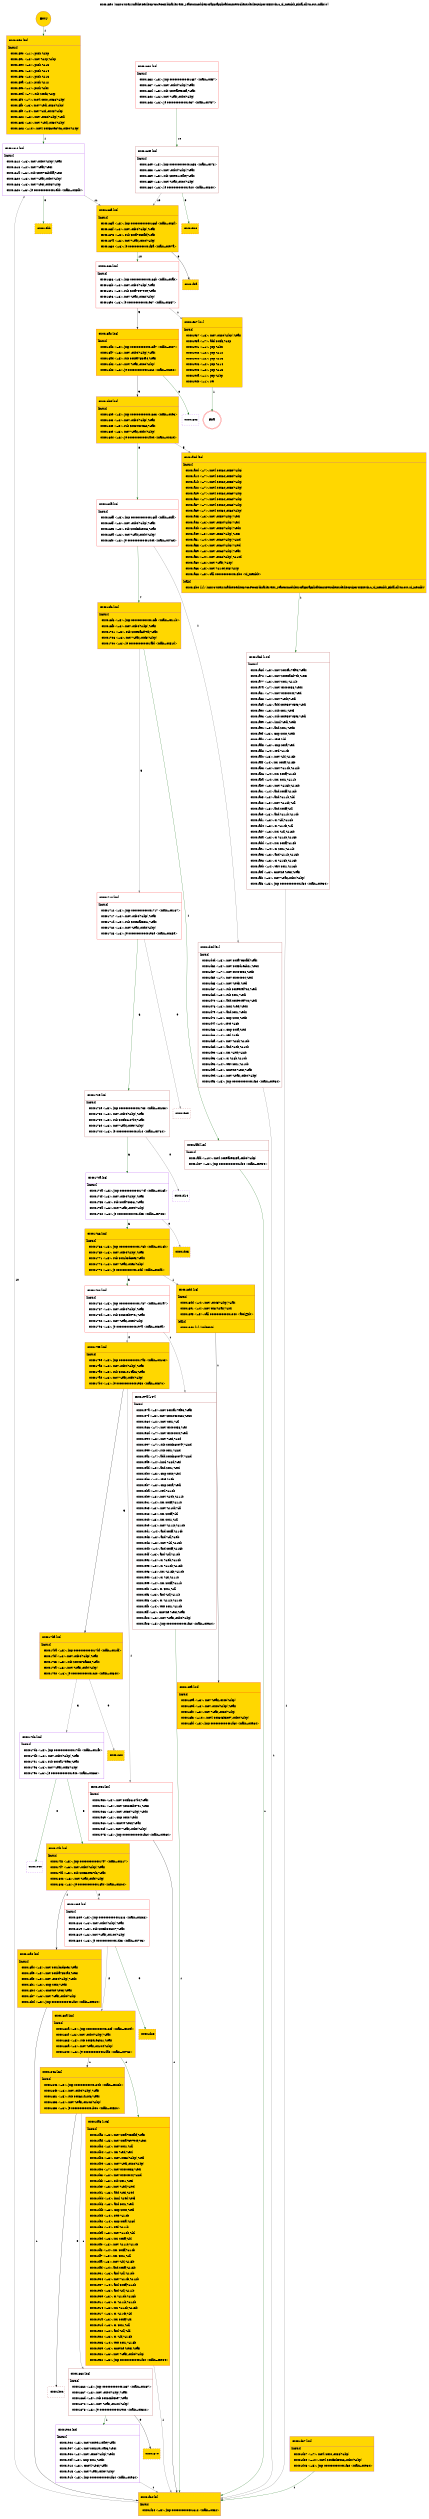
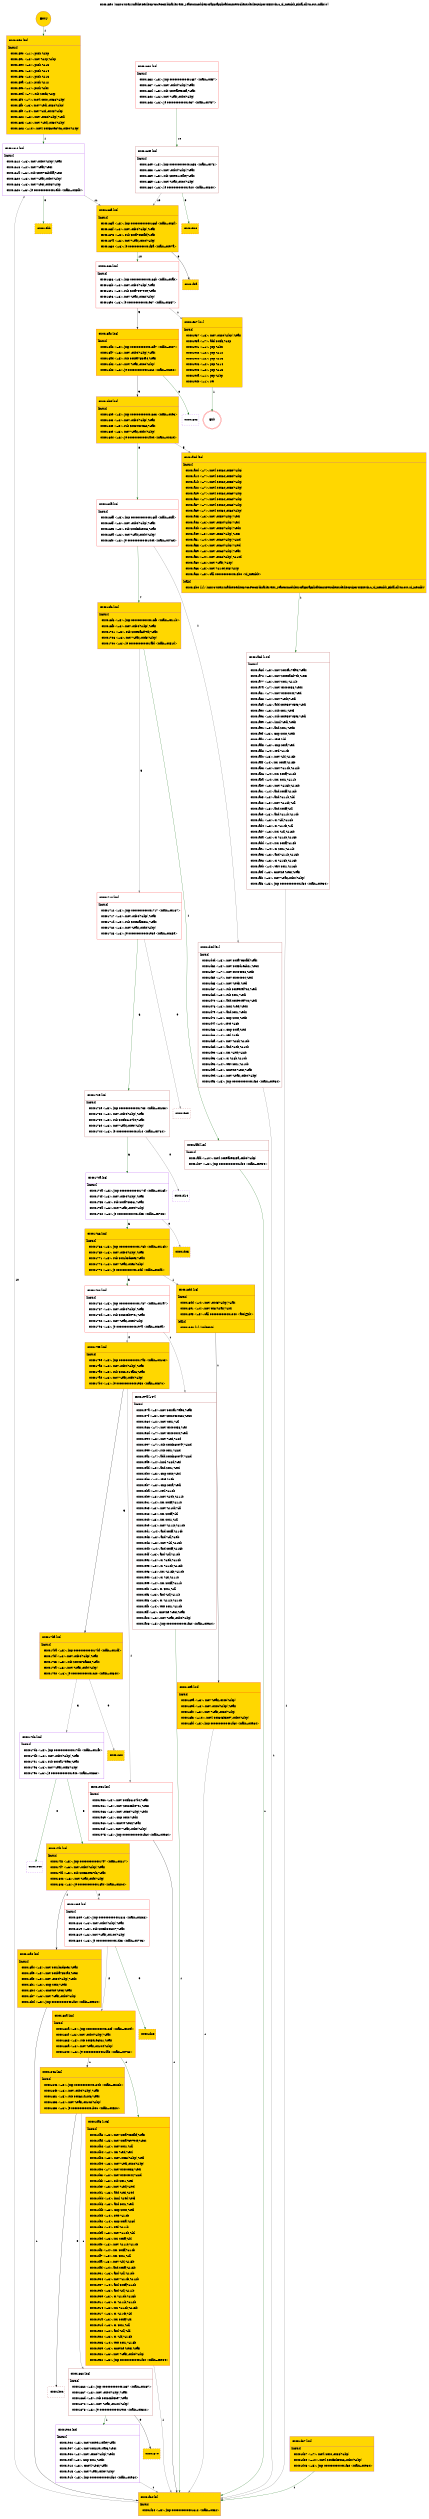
(212, 420) -> (212, 420)
(94, 2034) -> (94, 2034)
none -> (203, 2111)
